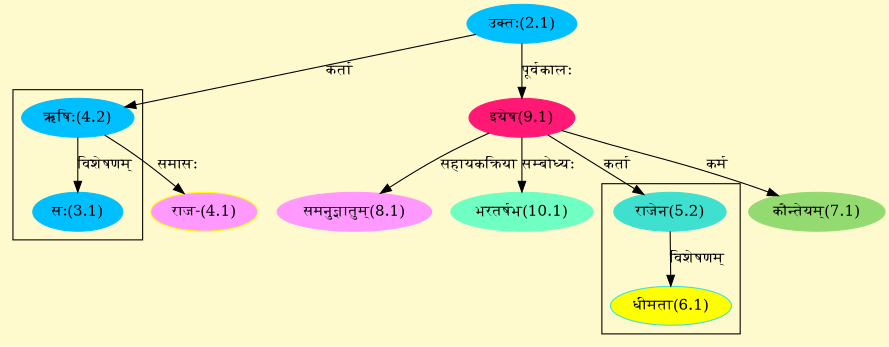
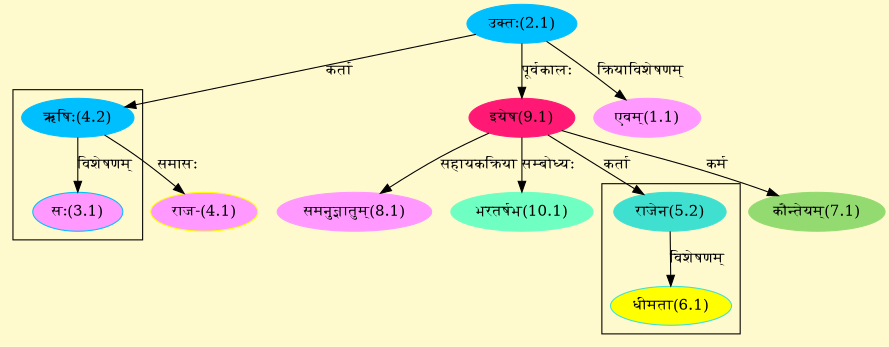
none -> (647, 118)
(78, 212) -> (78, 212)
